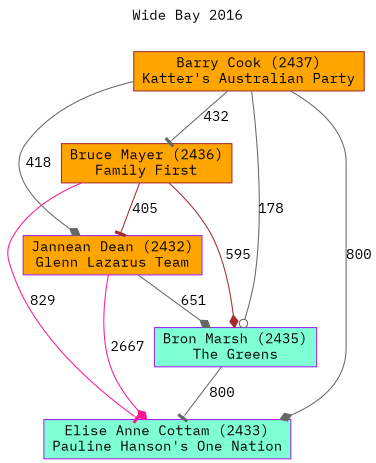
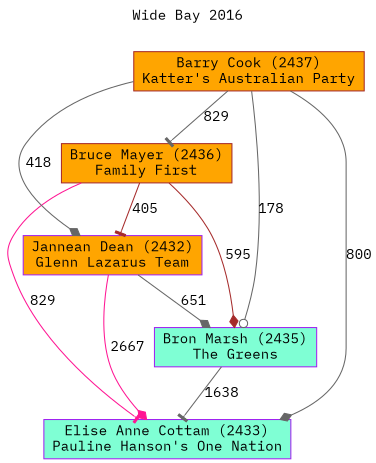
(216, 117) -> (216, 117)
(222, 393) -> (222, 393)
